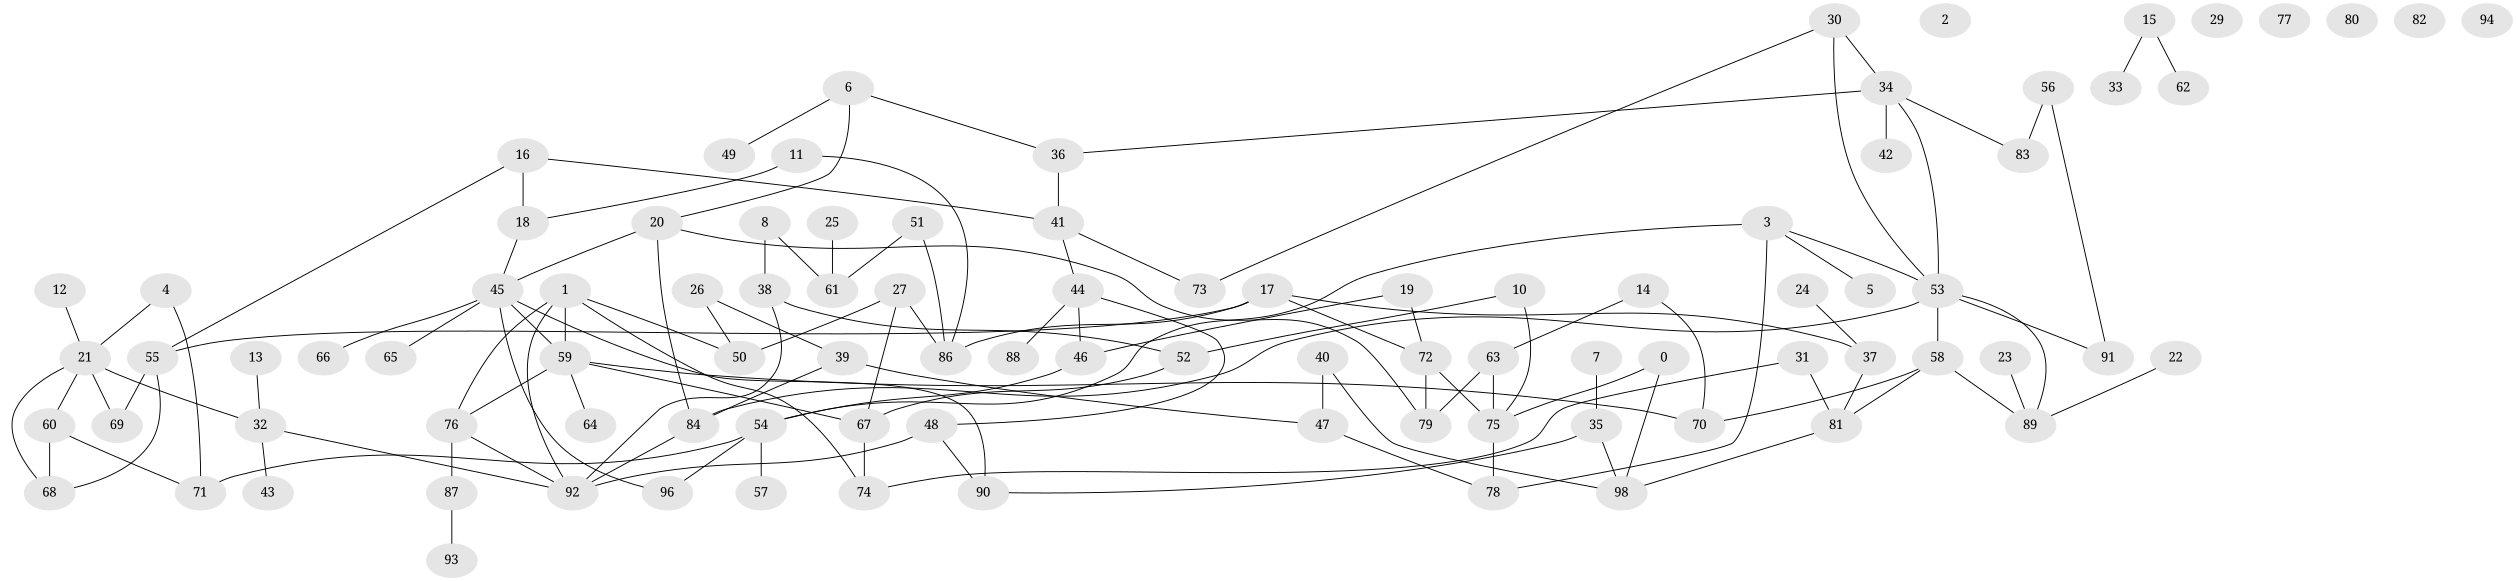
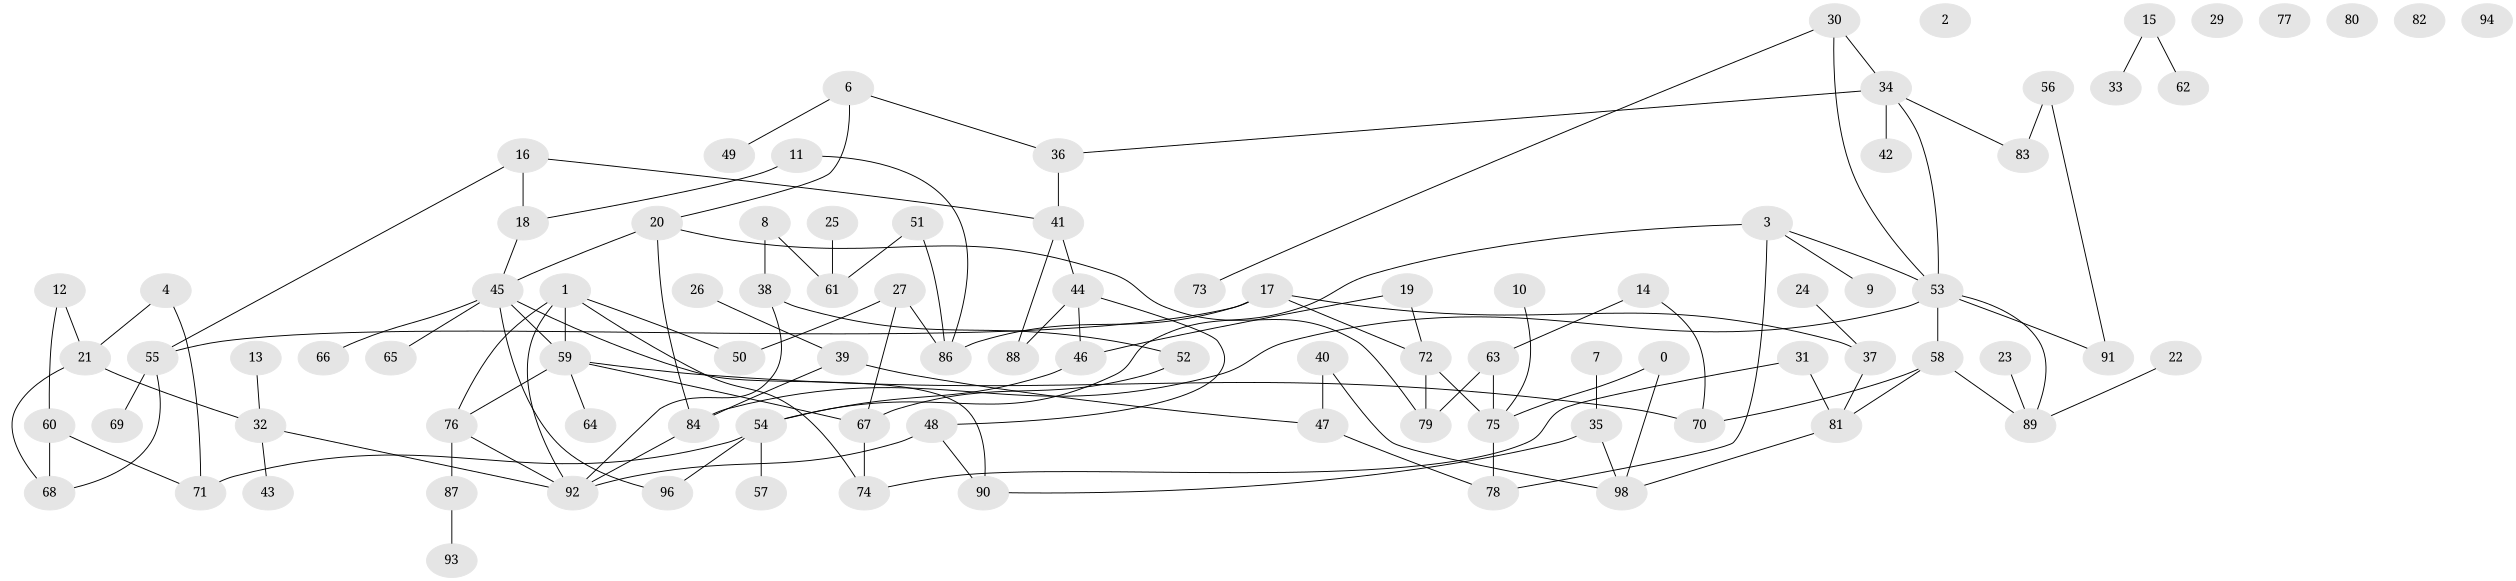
(1129, 257) -> (1036, 291)
(1870, 291) -> (1870, 291)
(1395, 316) -> none
(719, 324) -> none
(67, 392) -> (50, 358)
(101, 392) -> none
